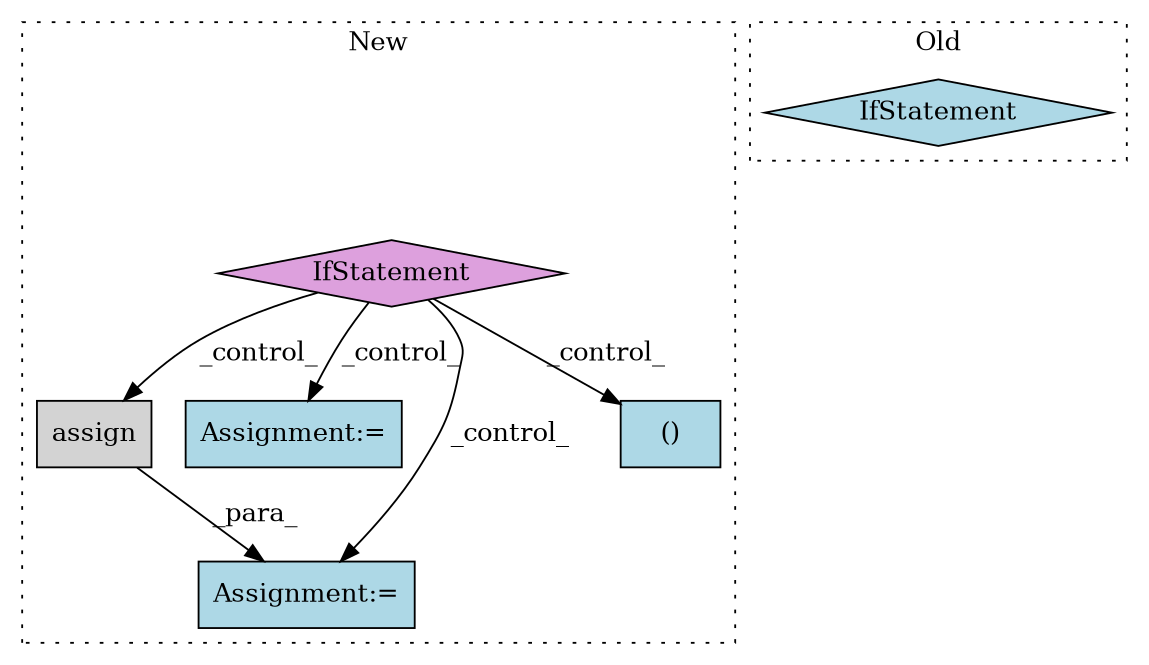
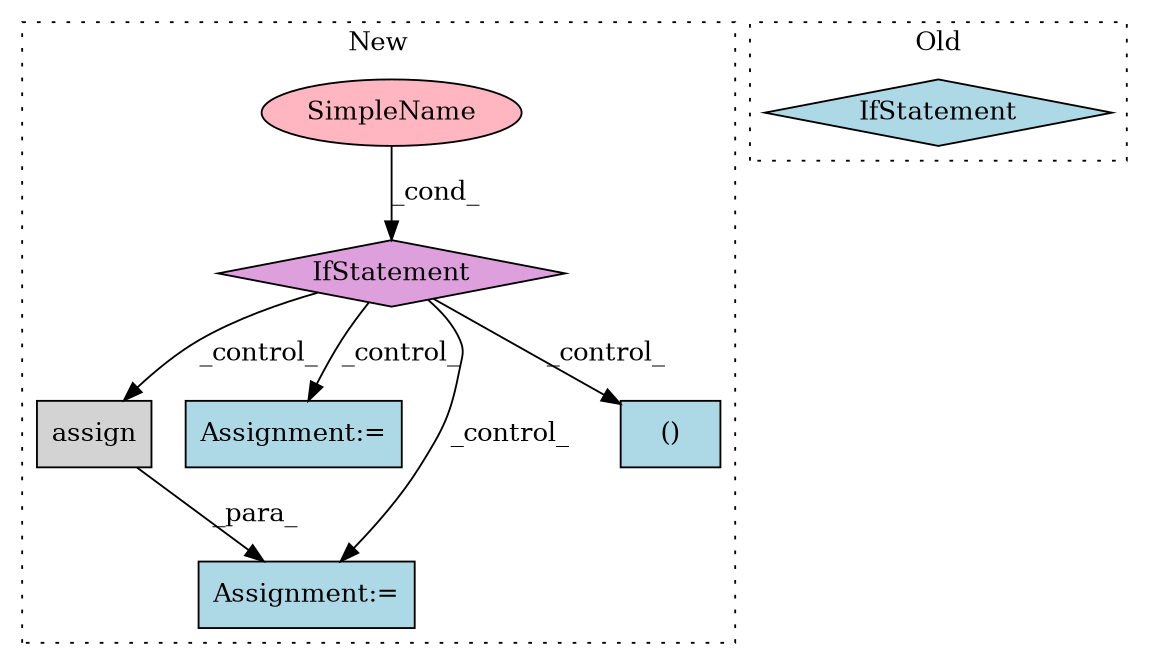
none -> (392, 113)
